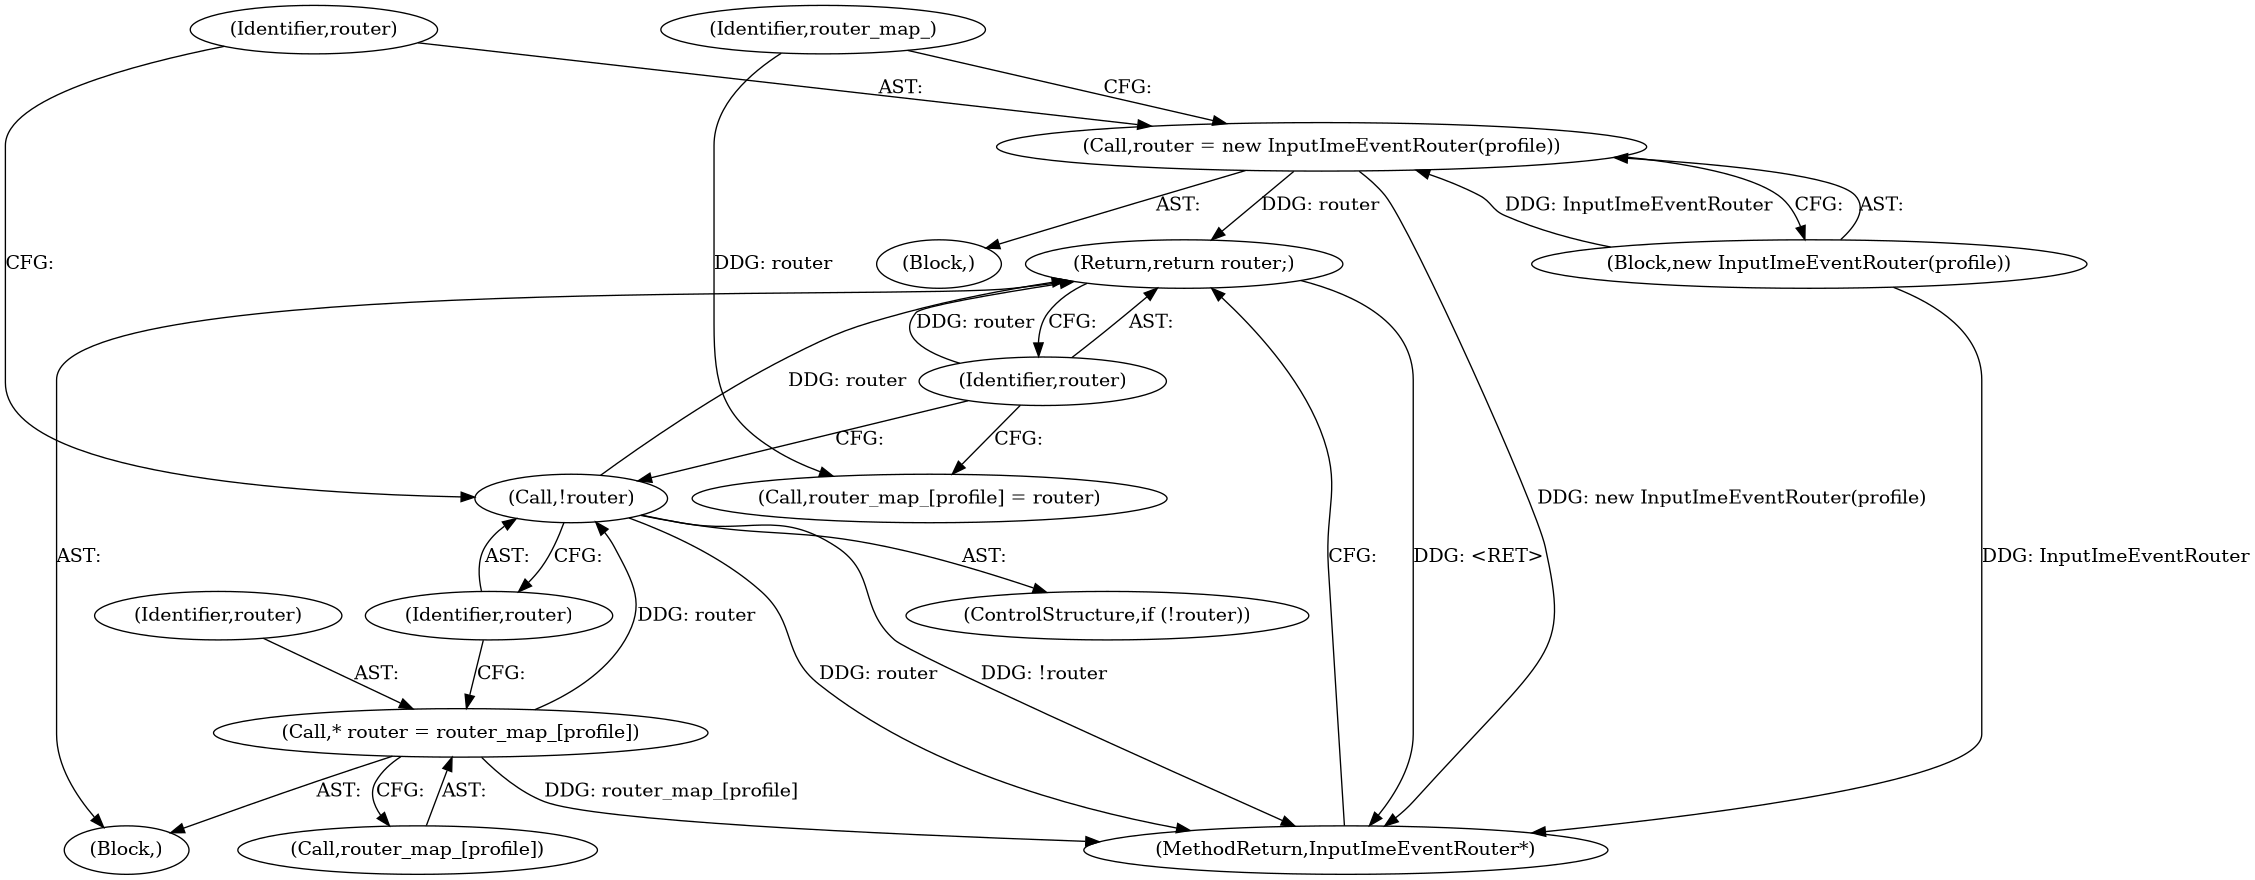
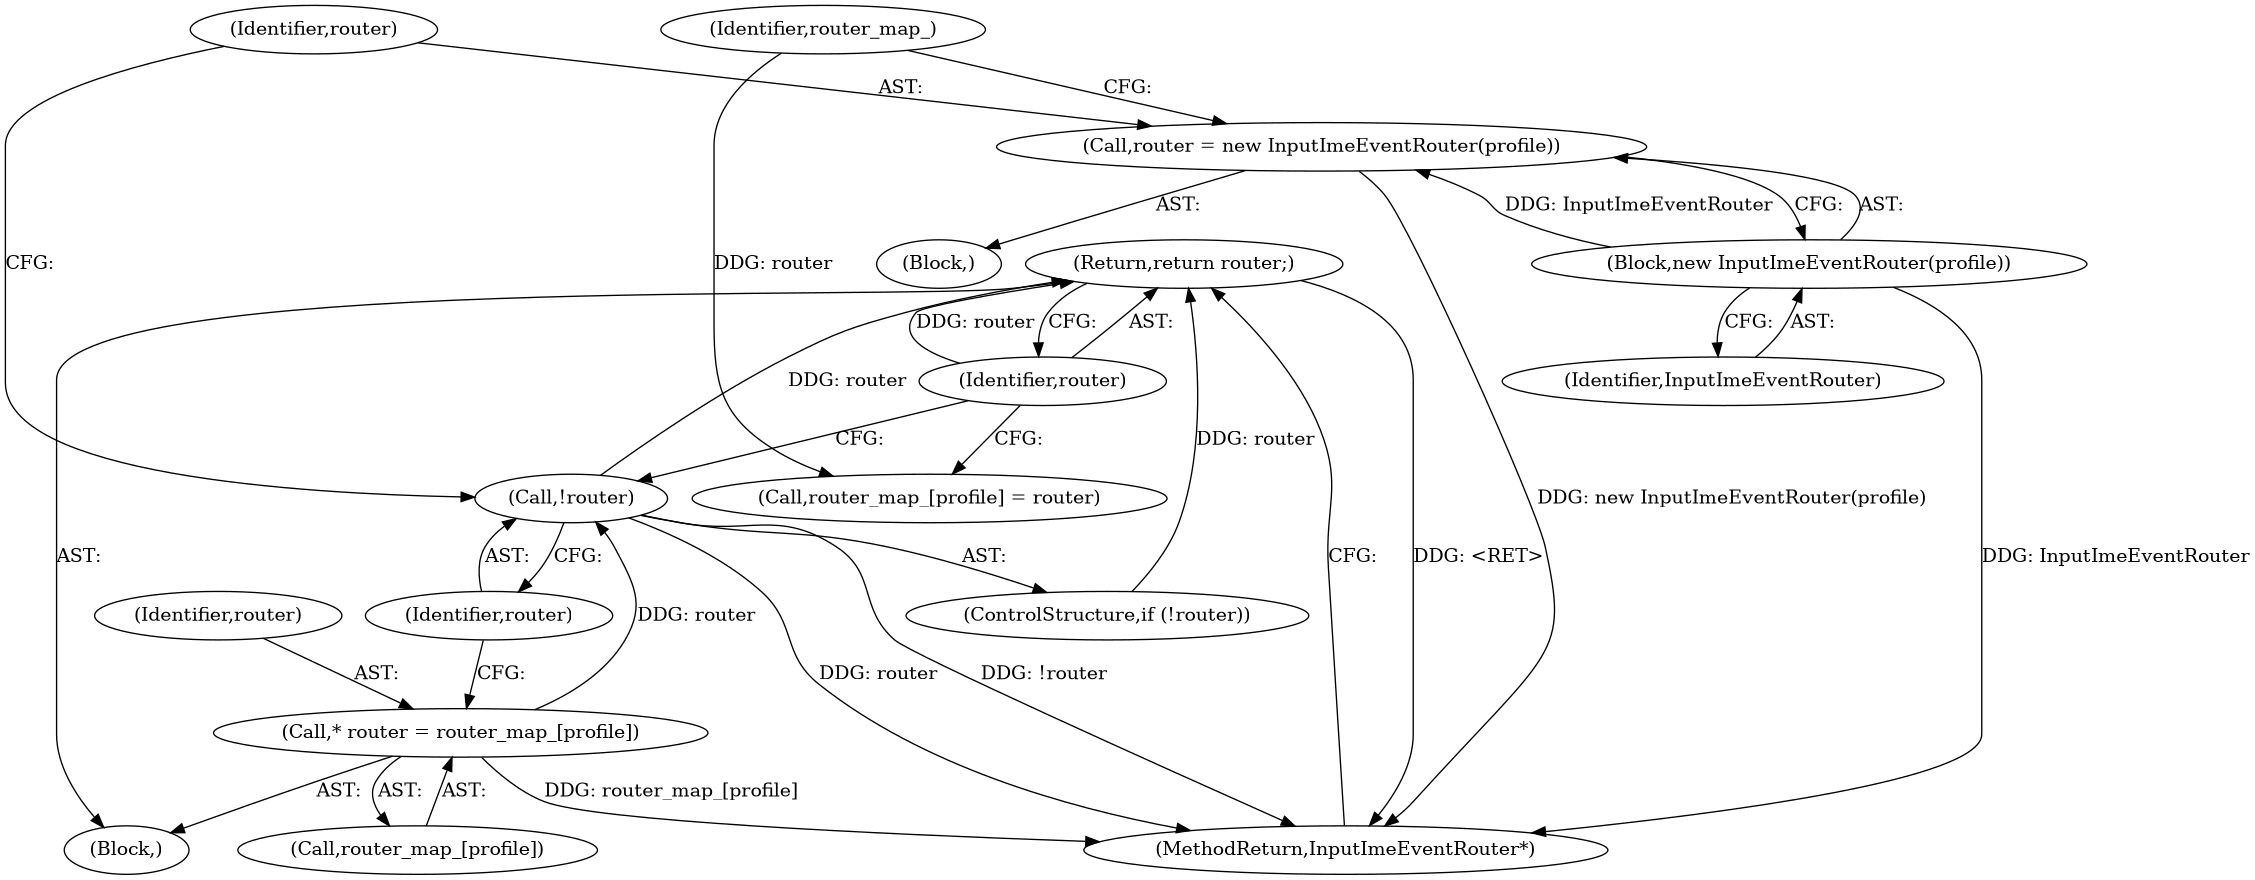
(1258, 201) -> (1194, 455)
none -> (1723, 381)
(403, 791) -> (403, 791)
